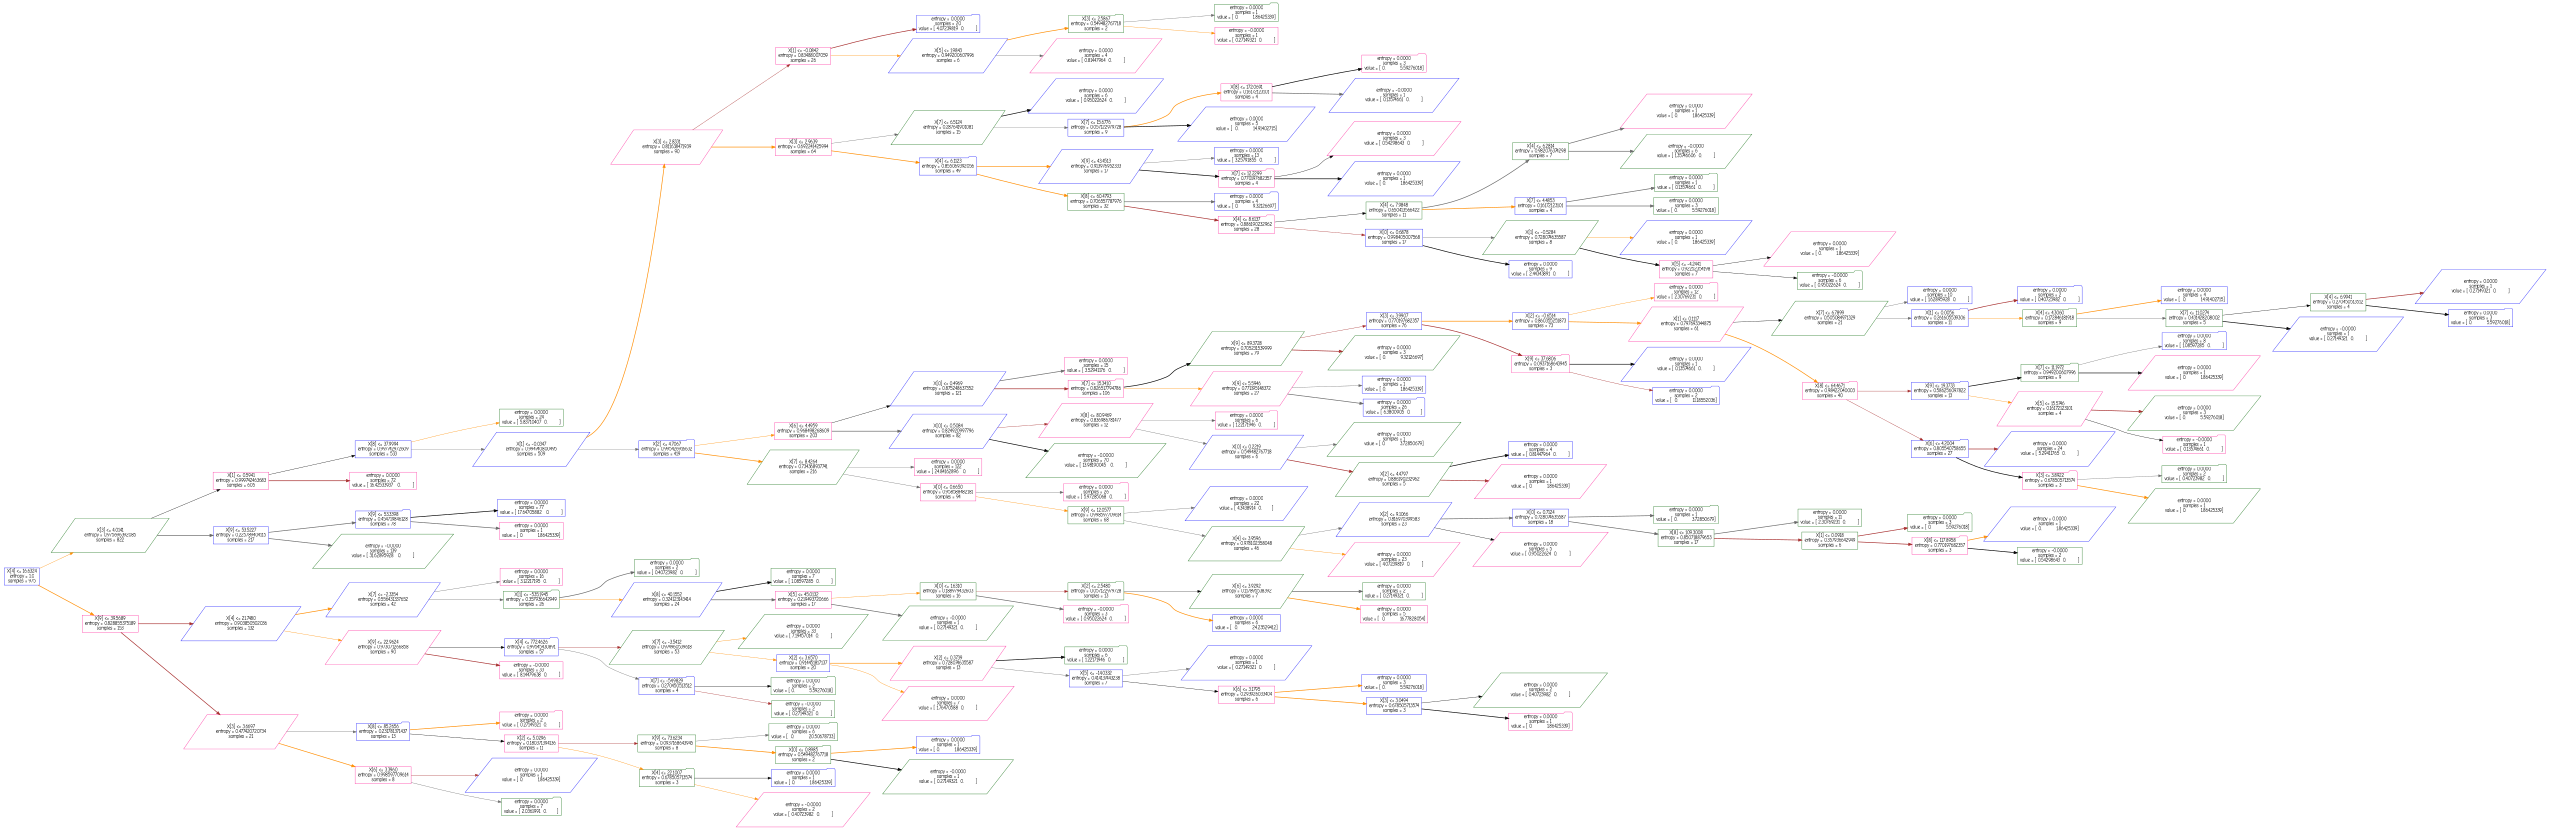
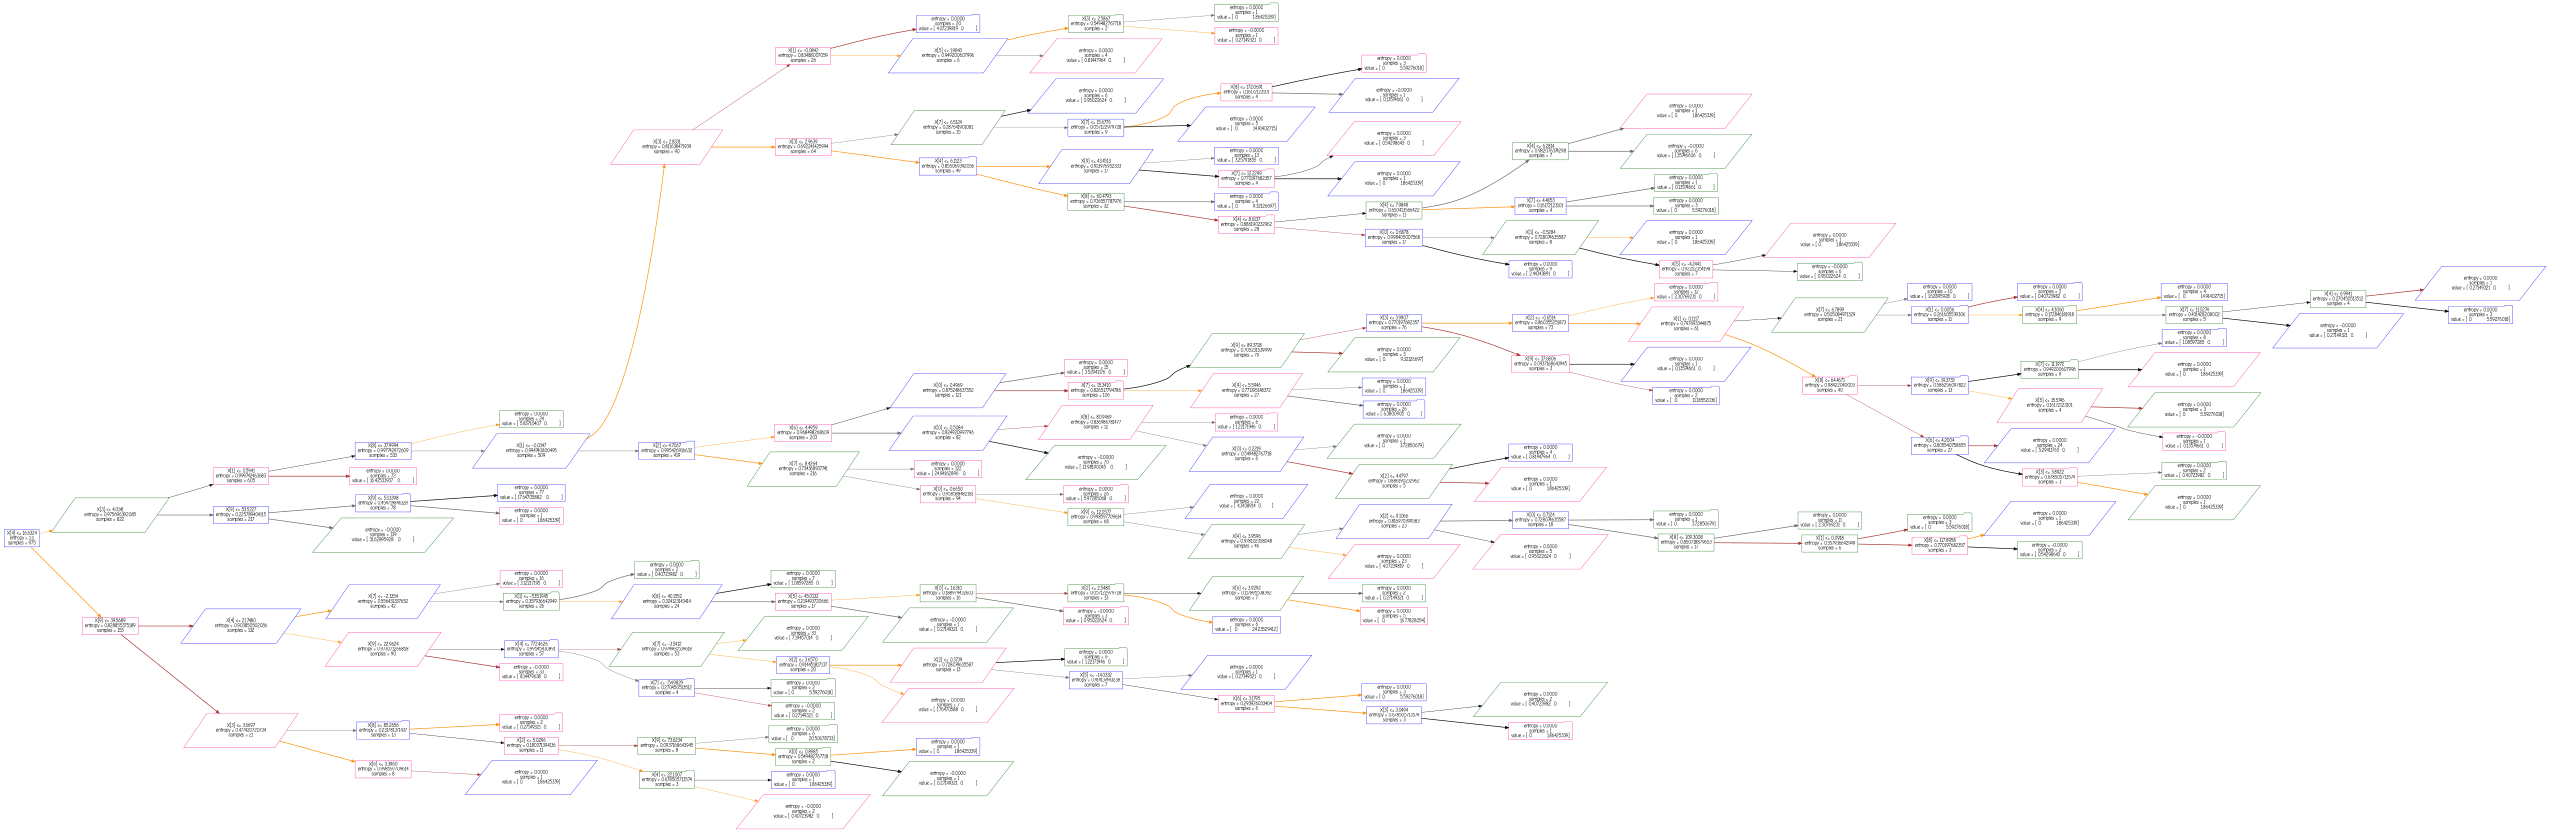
(531, 807) -> none
